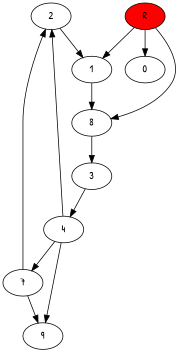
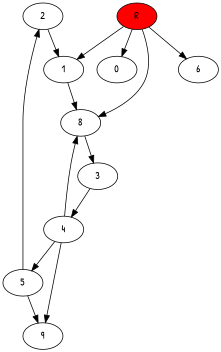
none -> (198, 70)
(58, 127) -> (68, 180)
(23, 283) -> (23, 283)
